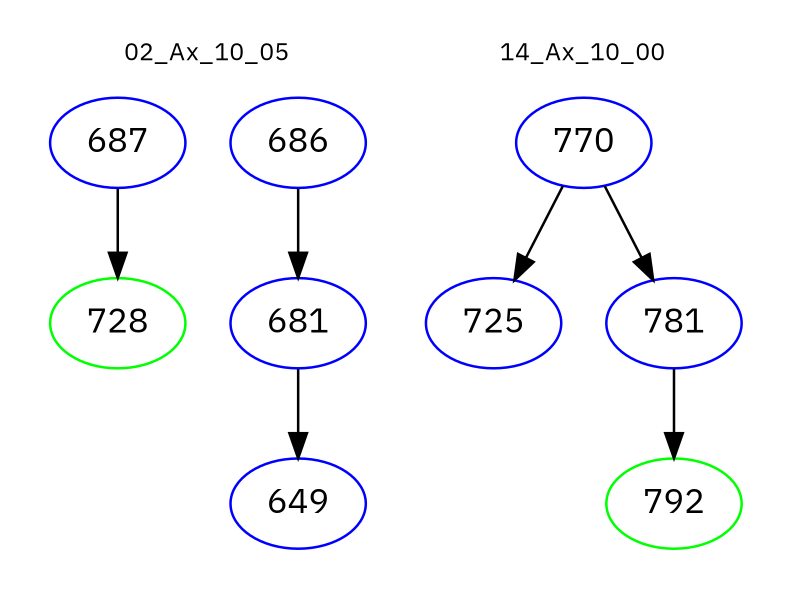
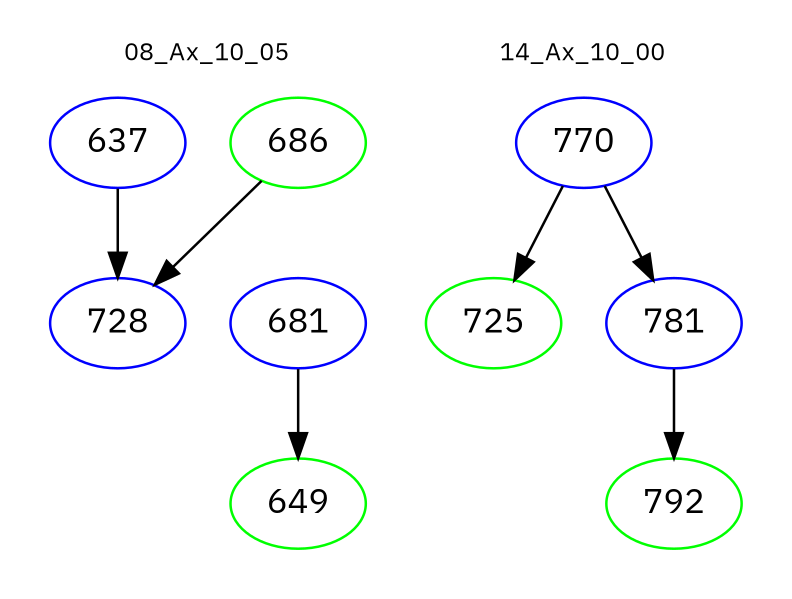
(208, 54) -> (208, 54)
(118, 143) -> (118, 143)
(298, 143) -> (298, 143)
(298, 221) -> (217, 224)
(118, 323) -> (118, 323)
(494, 323) -> (494, 323)
(298, 504) -> (298, 504)
